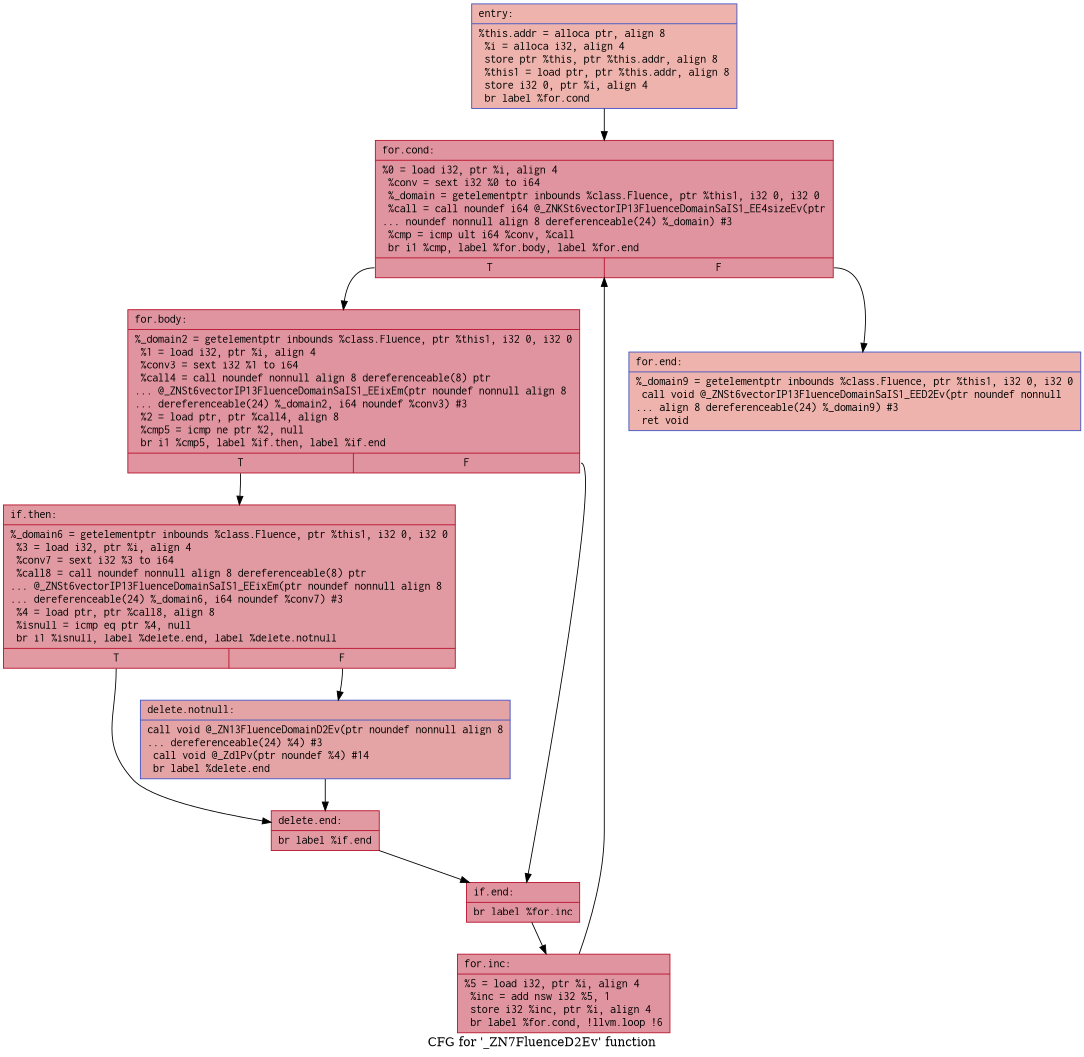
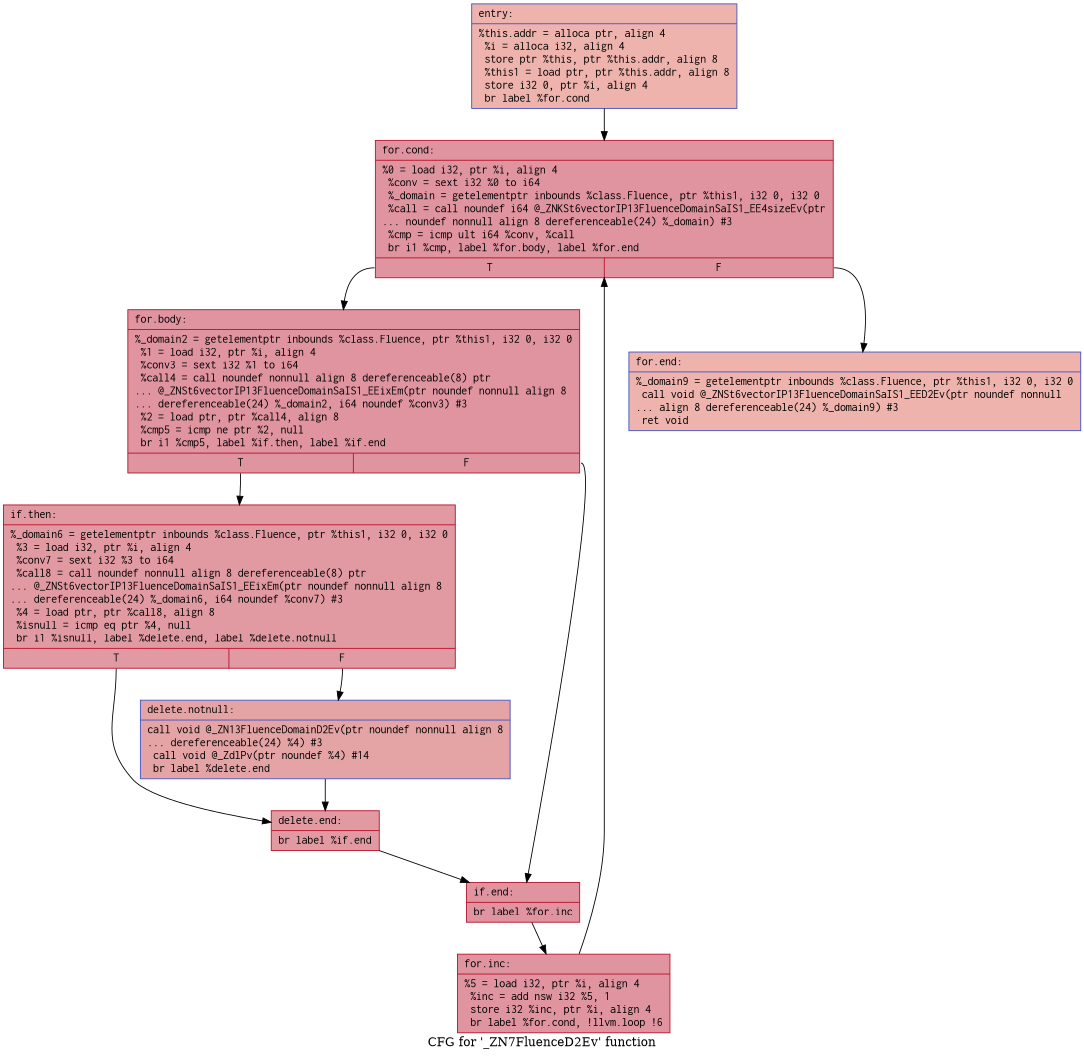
(572, 33) -> (572, 33)
